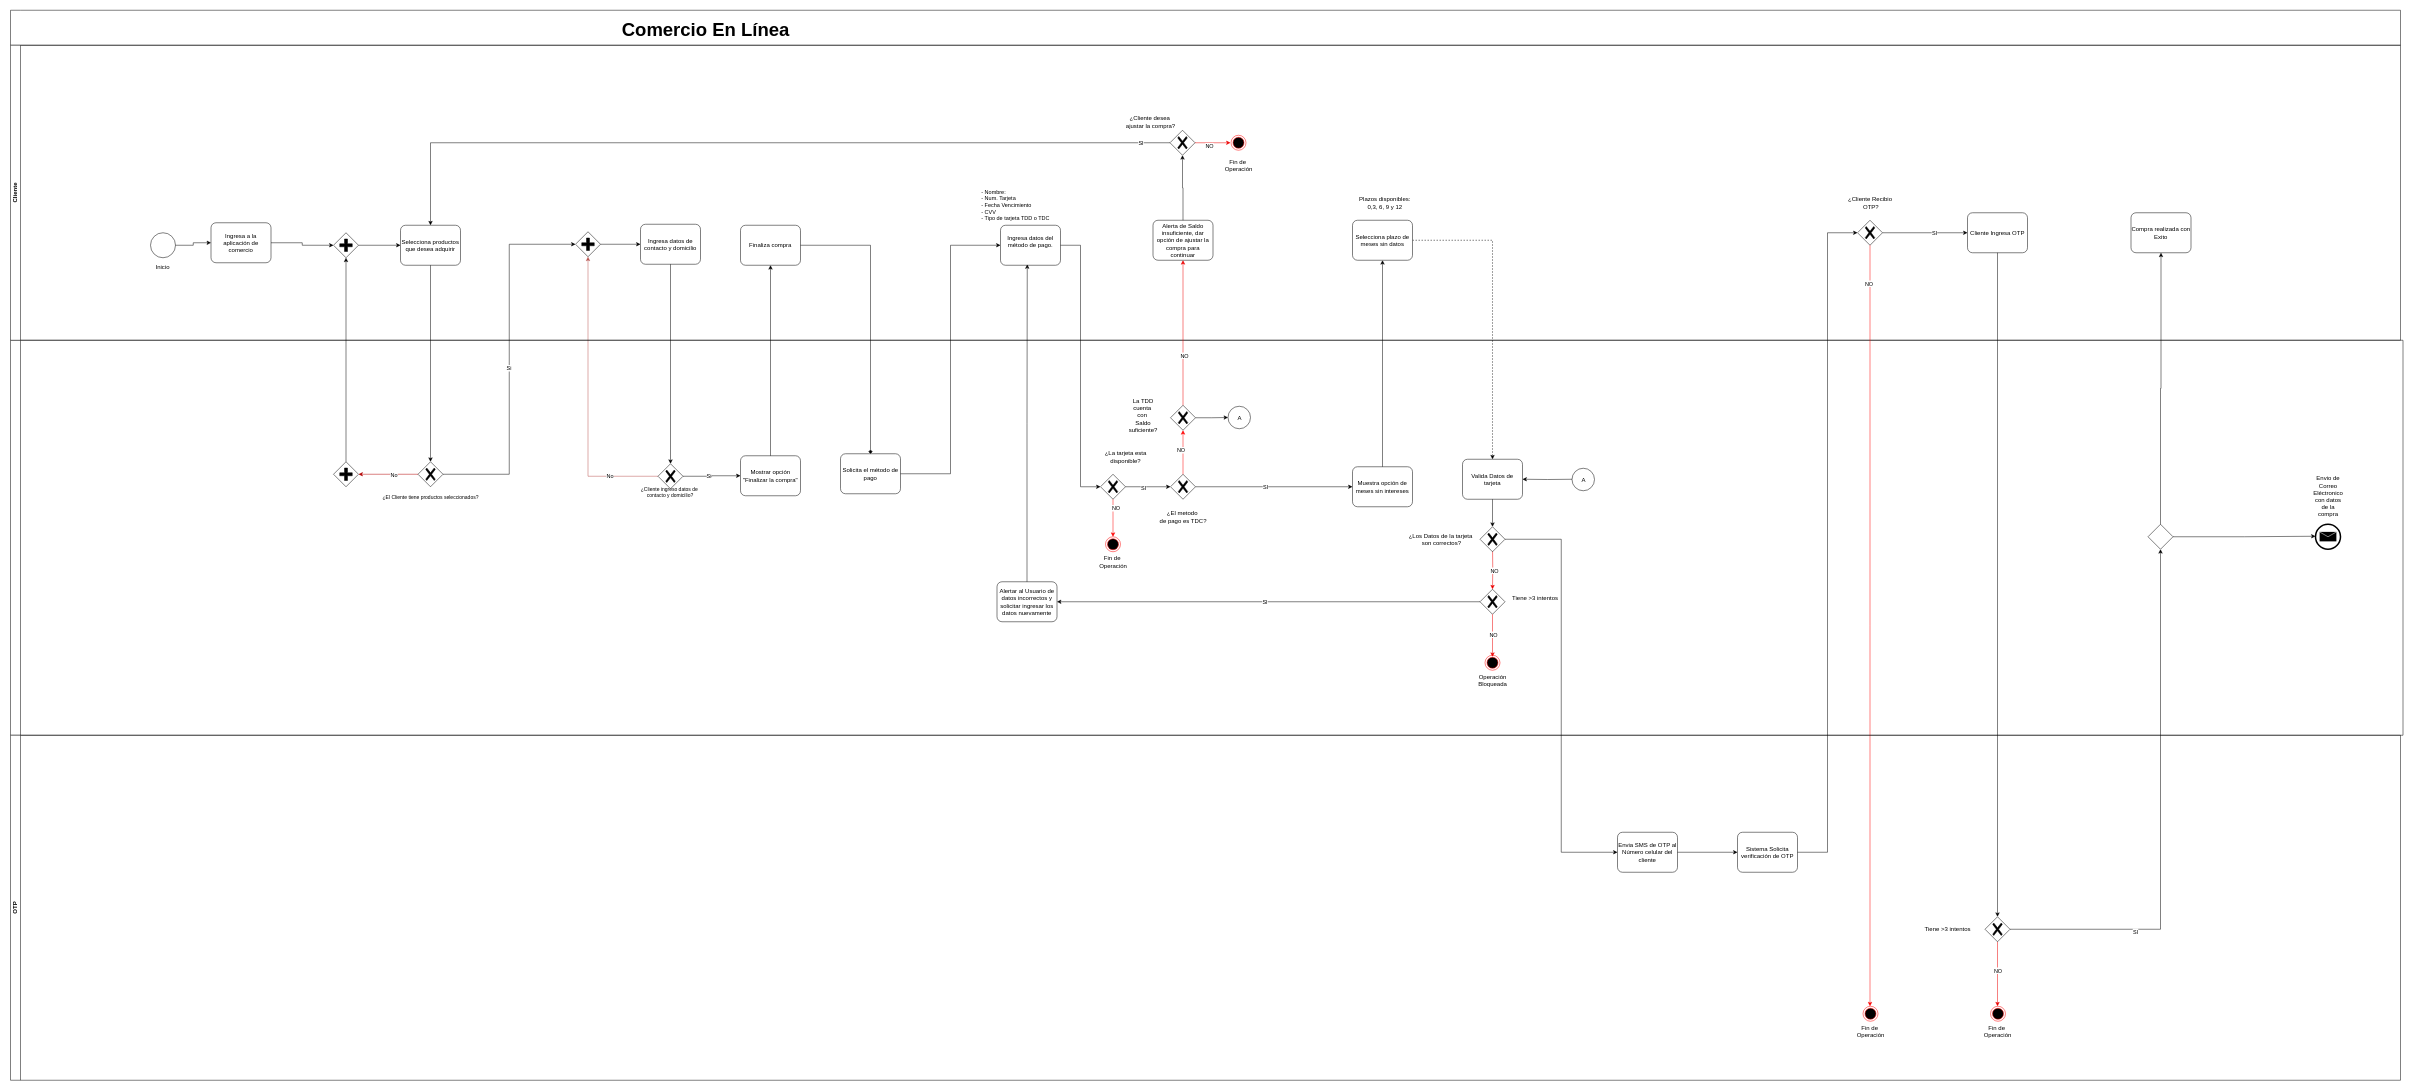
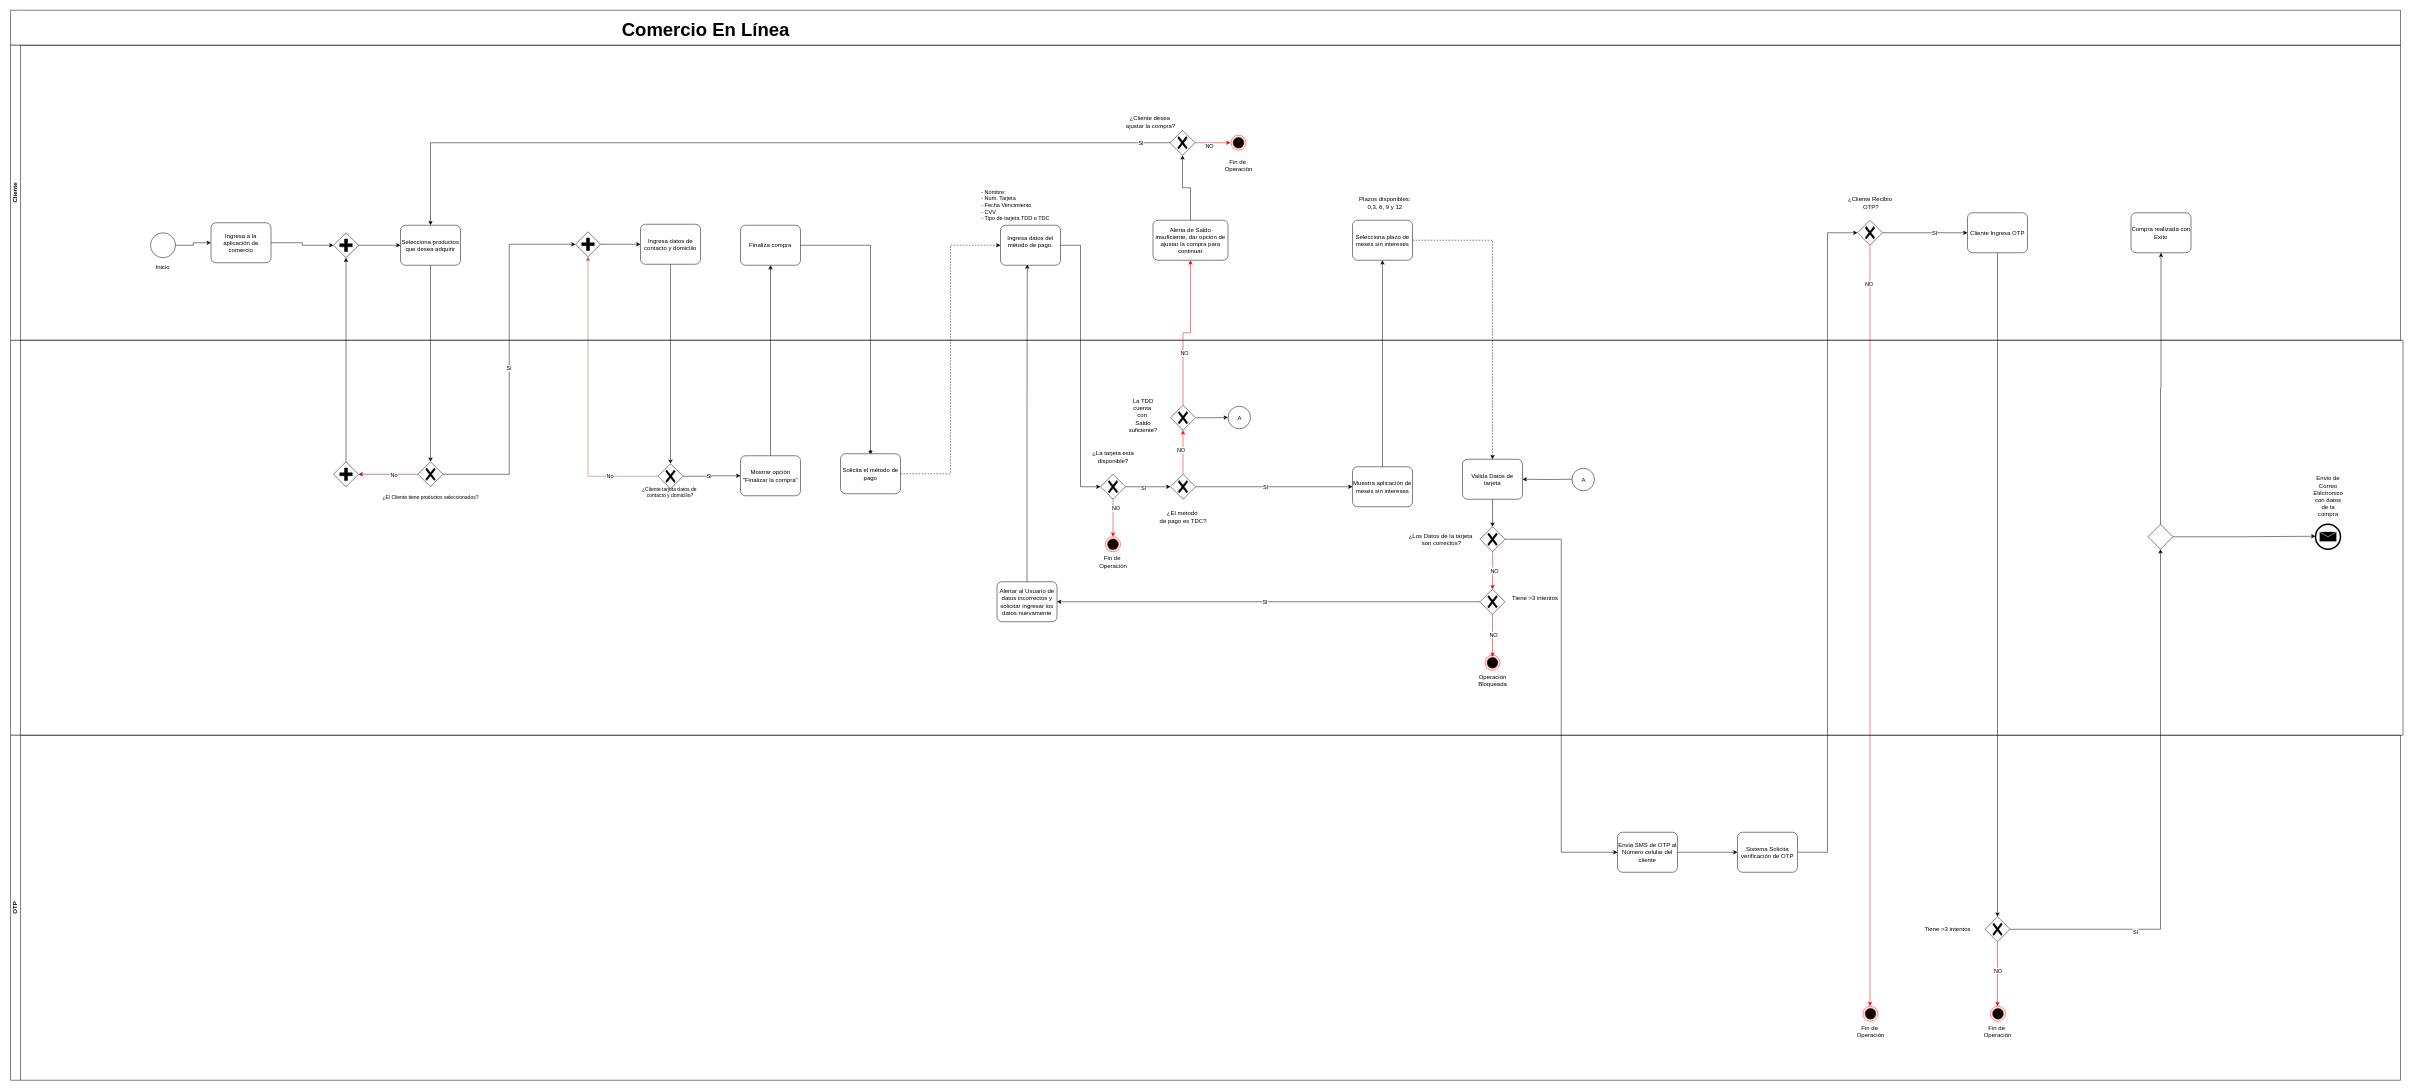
(1183, 240) -> (1190, 240)
(1382, 240) -> (1382, 240)
(950, 362) -> (950, 362)
(1125, 457) -> (1113, 457)
(1382, 487) -> (1382, 487)
(670, 492) -> (670, 492)
